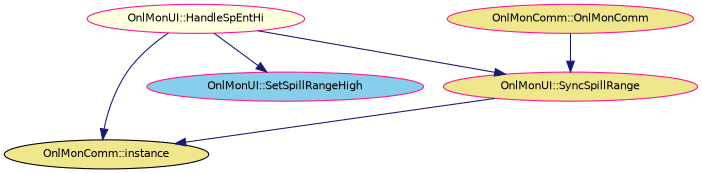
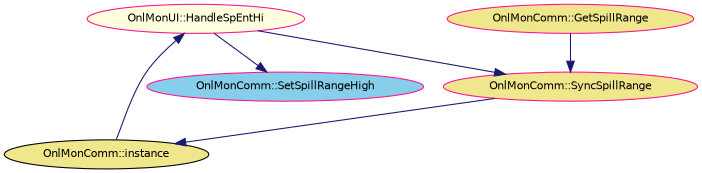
(570, 19) -> (570, 19)
(126, 74) -> (139, 85)
(285, 87) -> (285, 87)
(570, 87) -> (570, 87)
